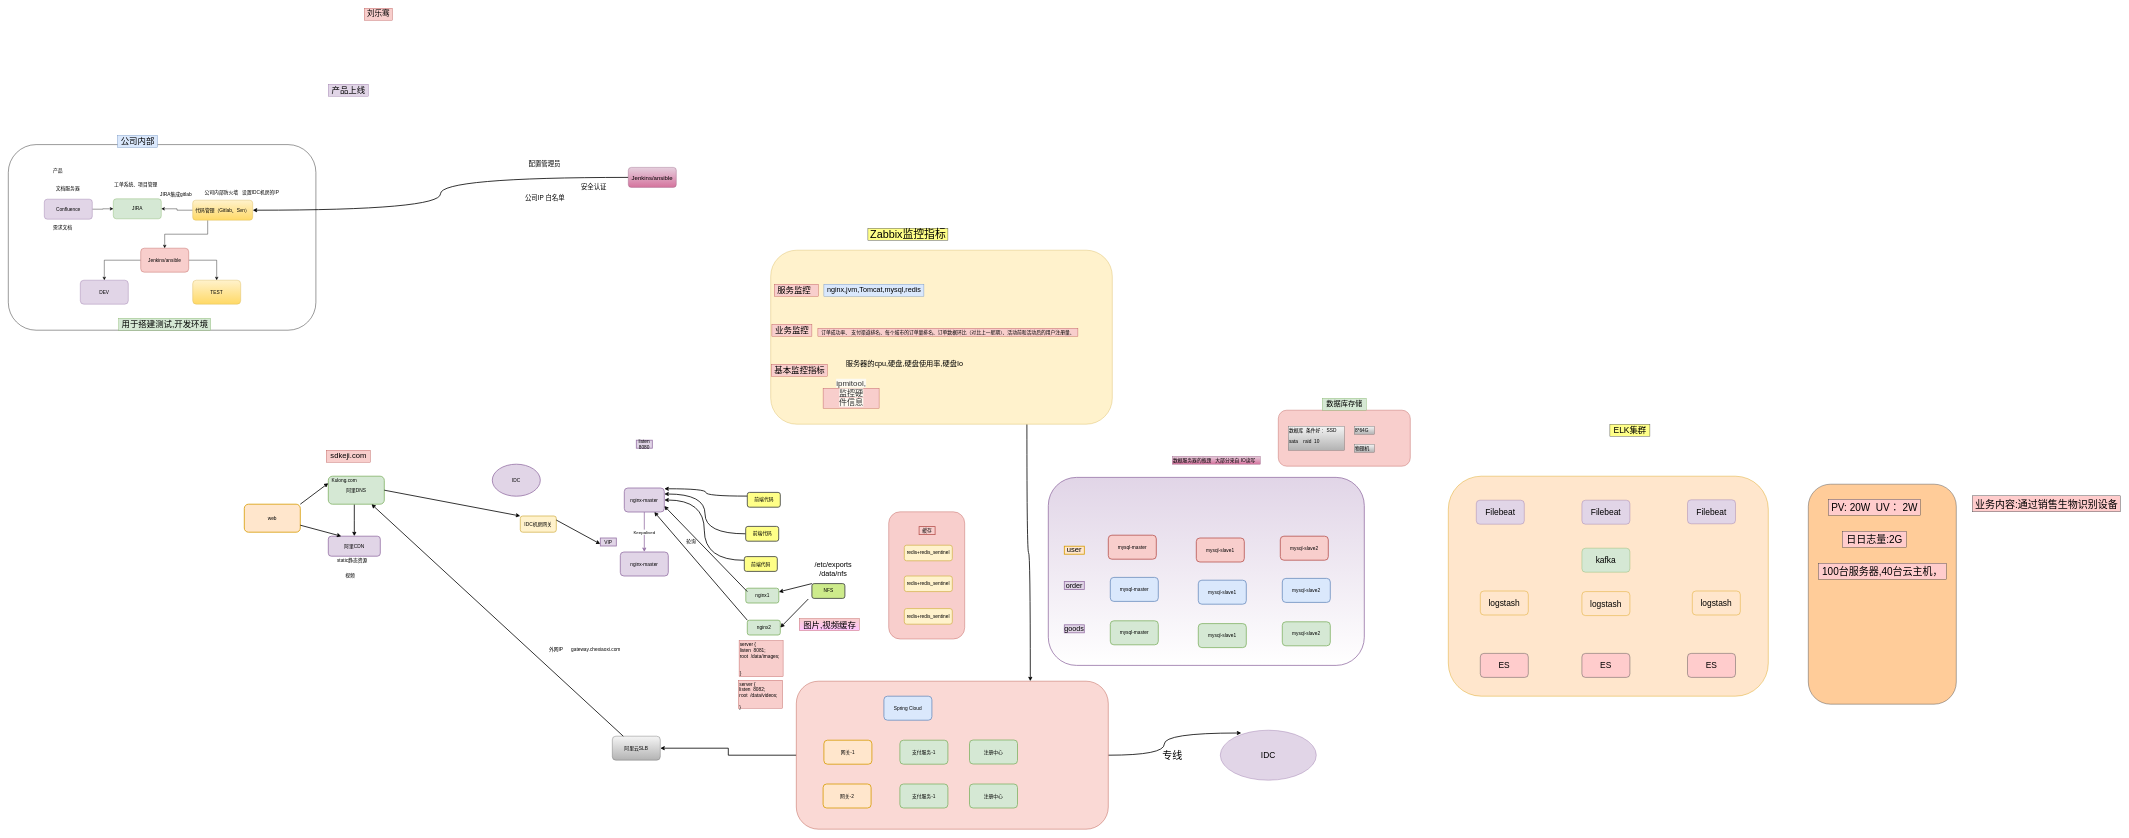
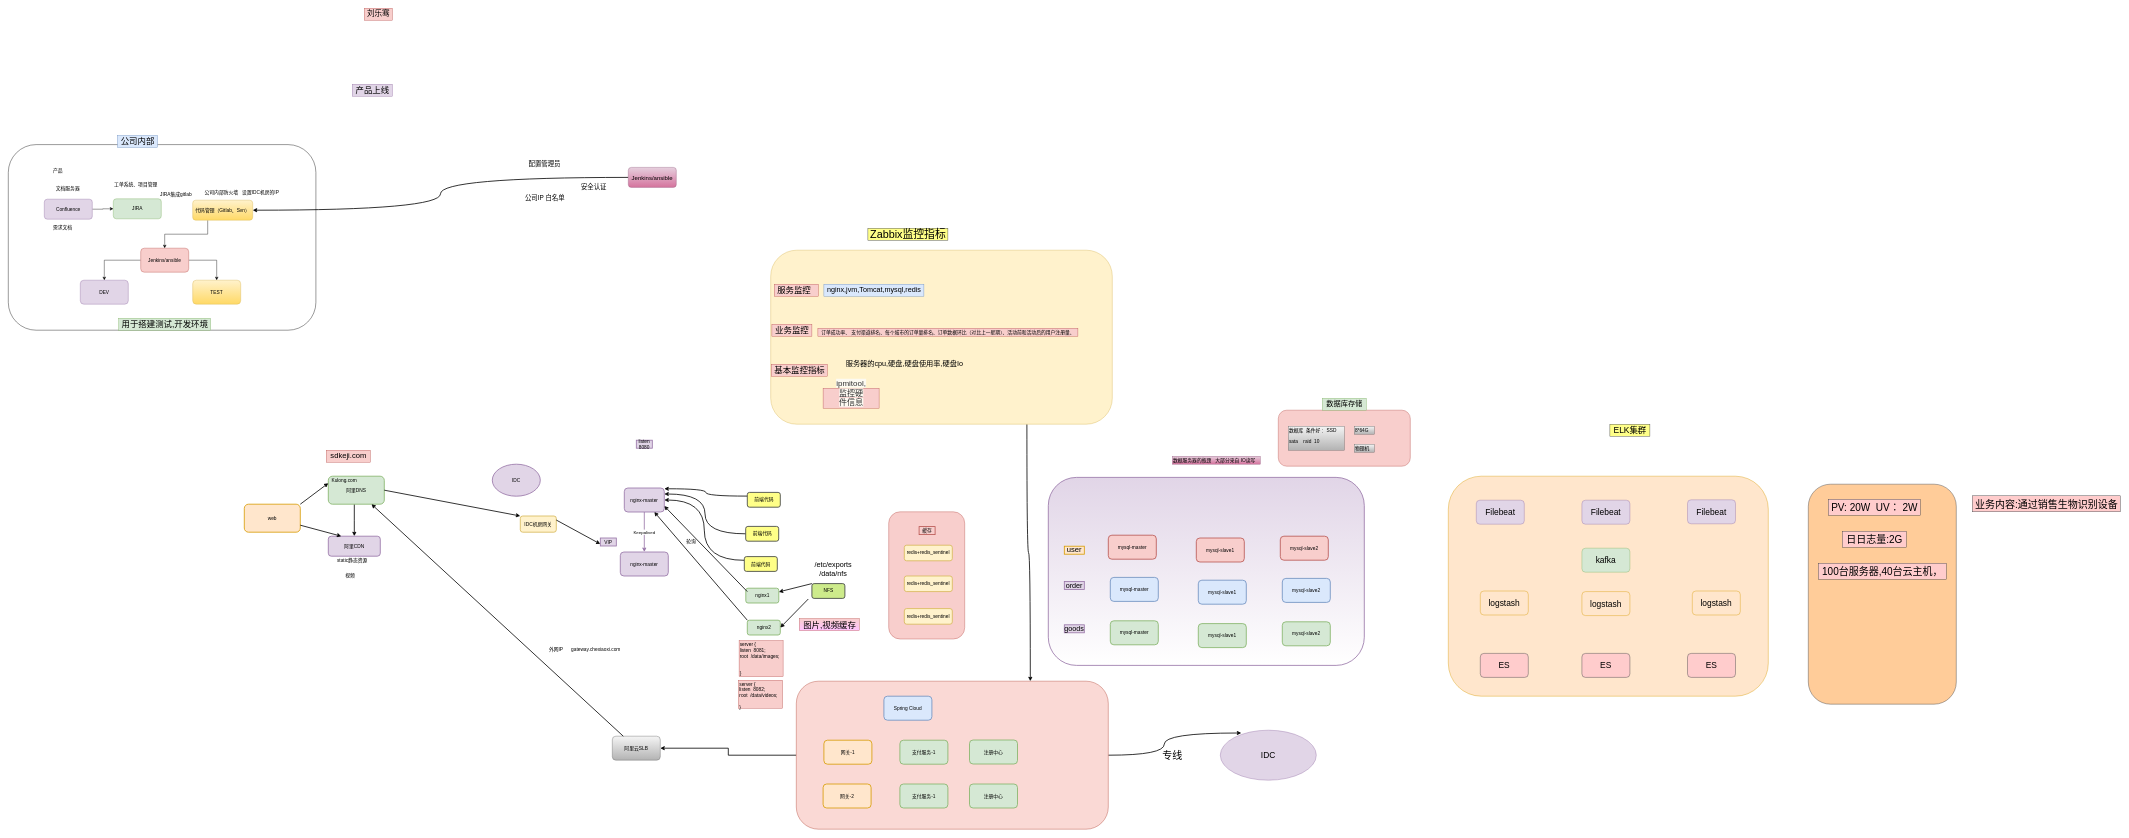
(348, 90) -> (372, 90)
(165, 209) -> none
